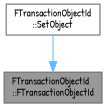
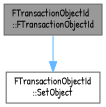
(53, 48) -> (53, 48)
